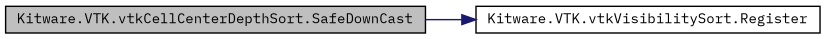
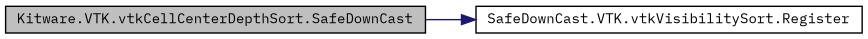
(648, 20) -> (669, 20)
